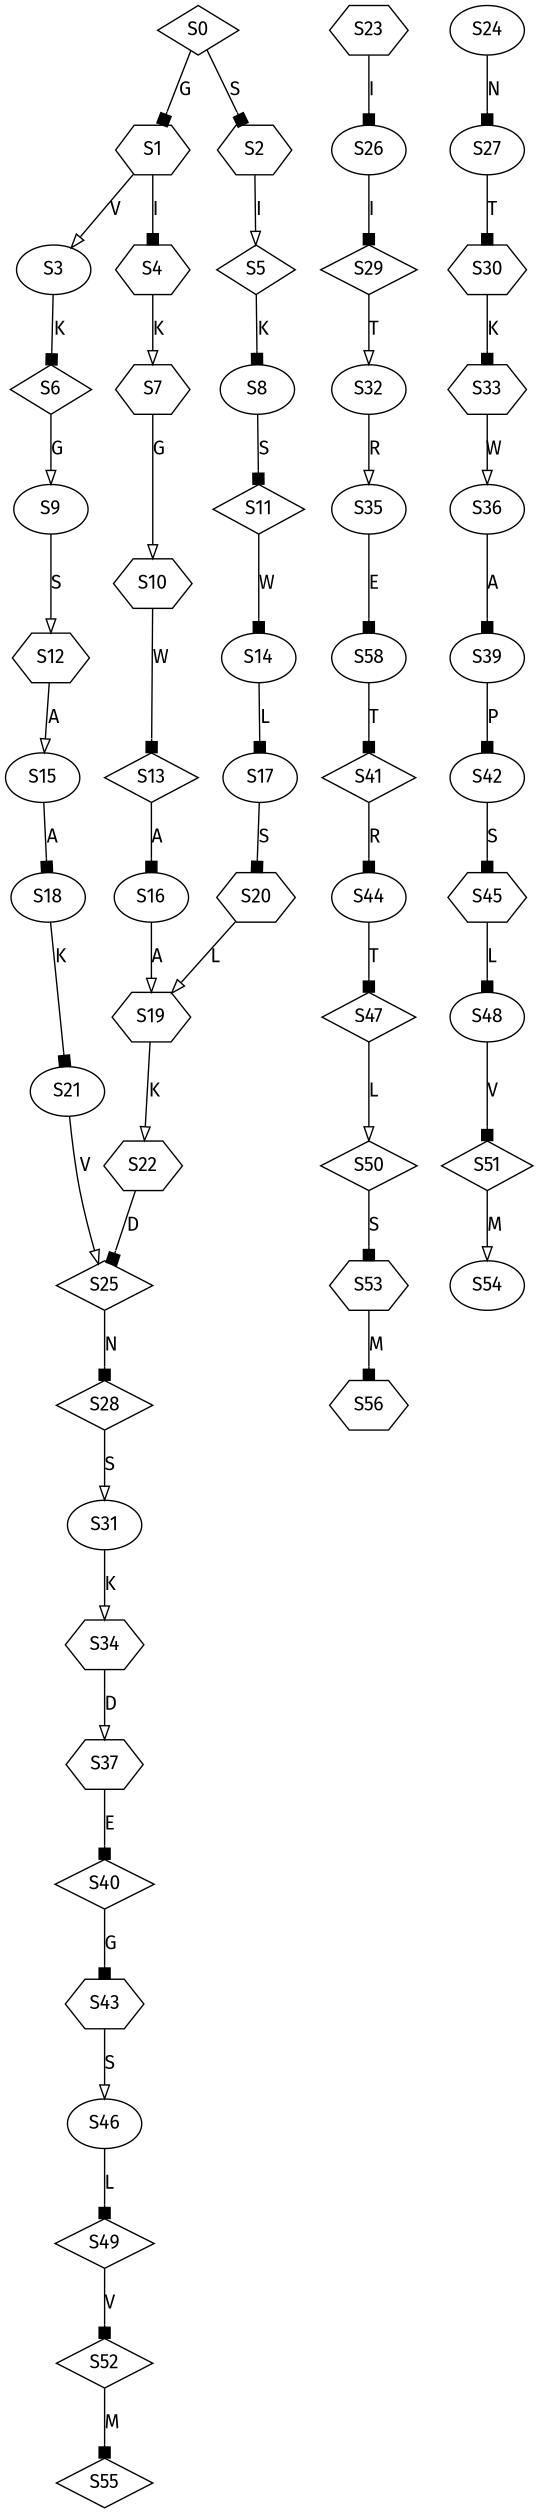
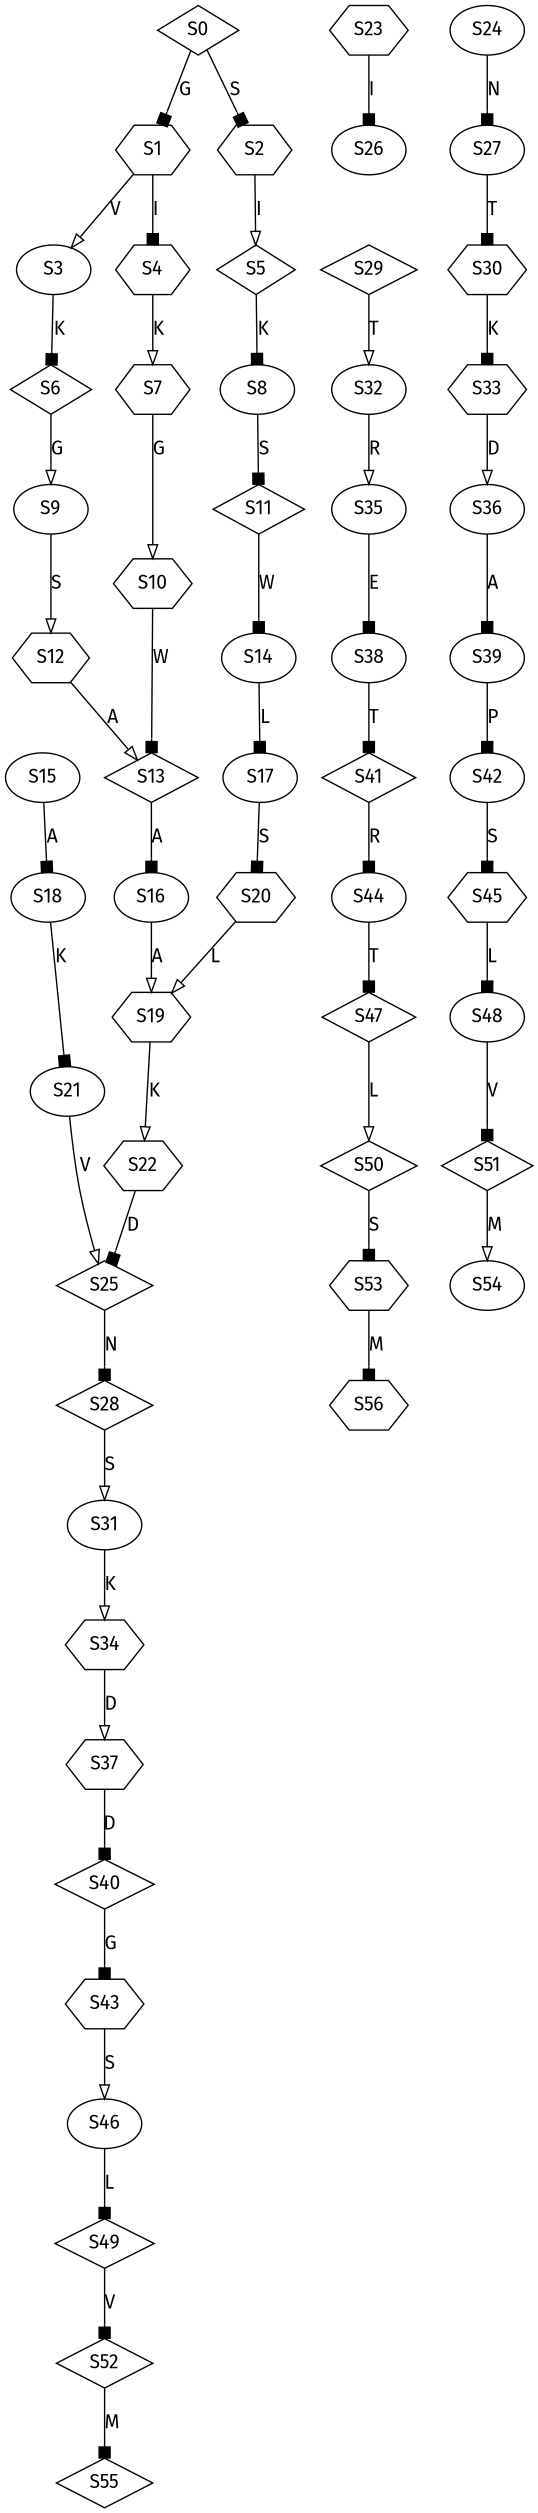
(369, 203) -> none
(494, 449) -> (494, 449)
(369, 658) -> (369, 658)
(47, 711) -> (99, 716)
(110, 1824) -> (110, 1824)
